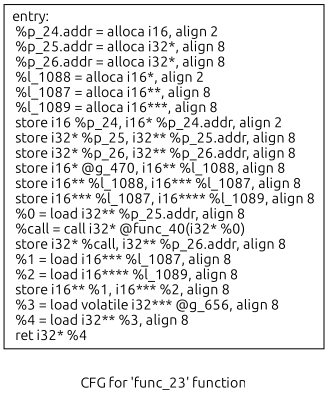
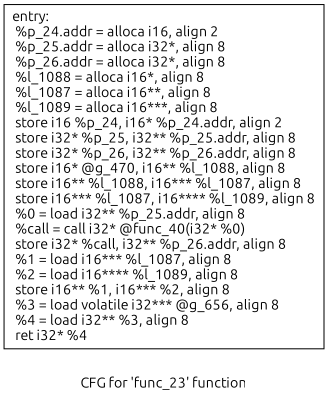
(108, 77) -> (108, 77)
